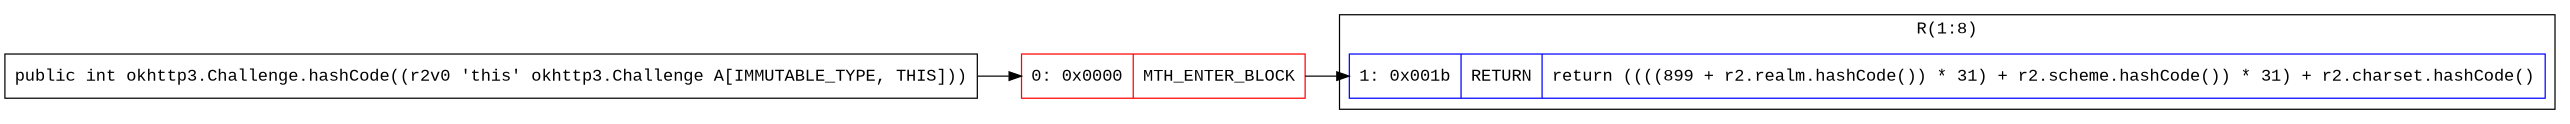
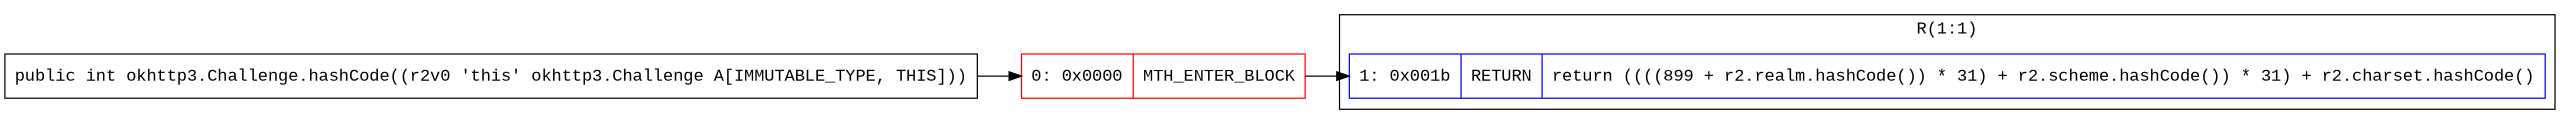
(1947, 29) -> (1947, 29)
